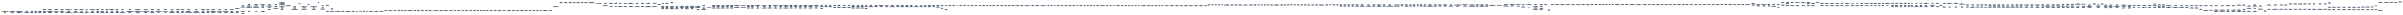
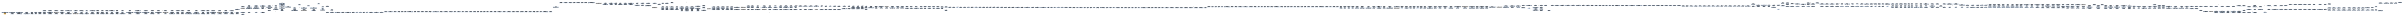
(800, 8) -> none
